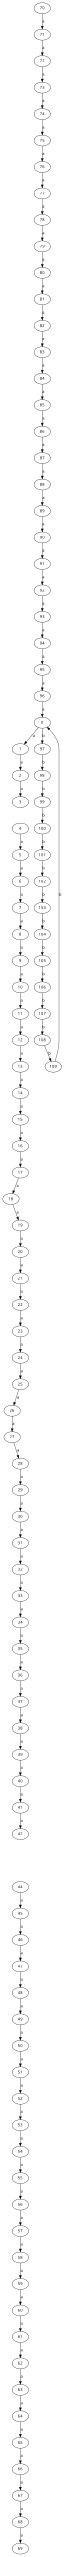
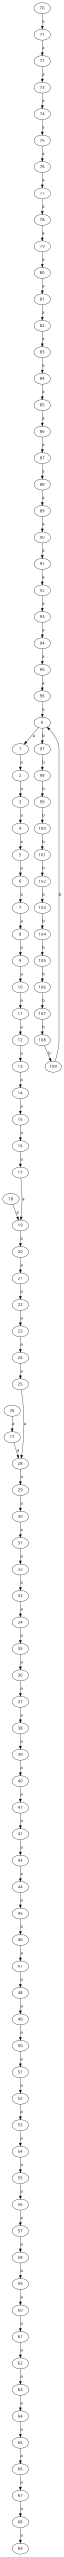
none -> (20, 814)
(16, 1184) -> (22, 1197)
(17, 1396) -> (24, 1422)
none -> (20, 1861)
